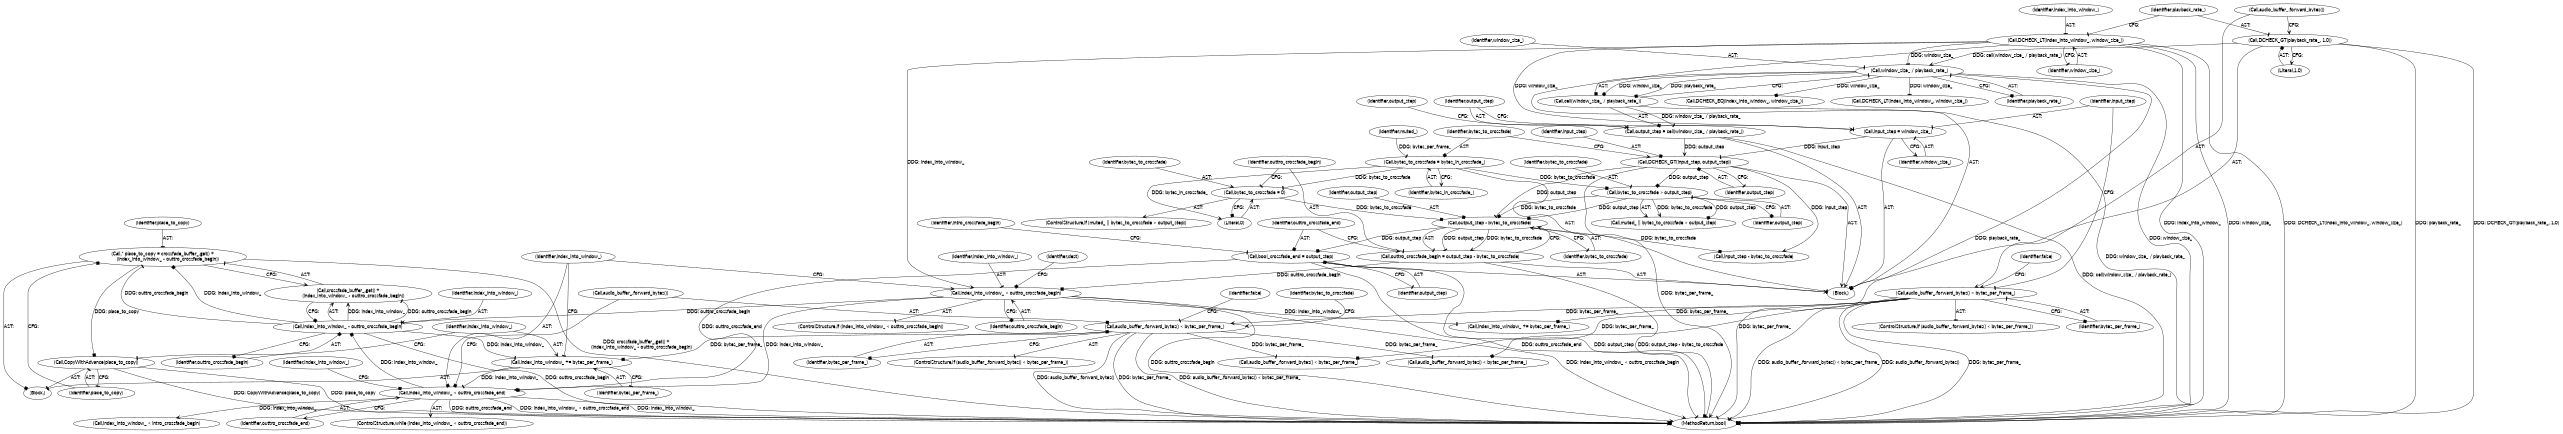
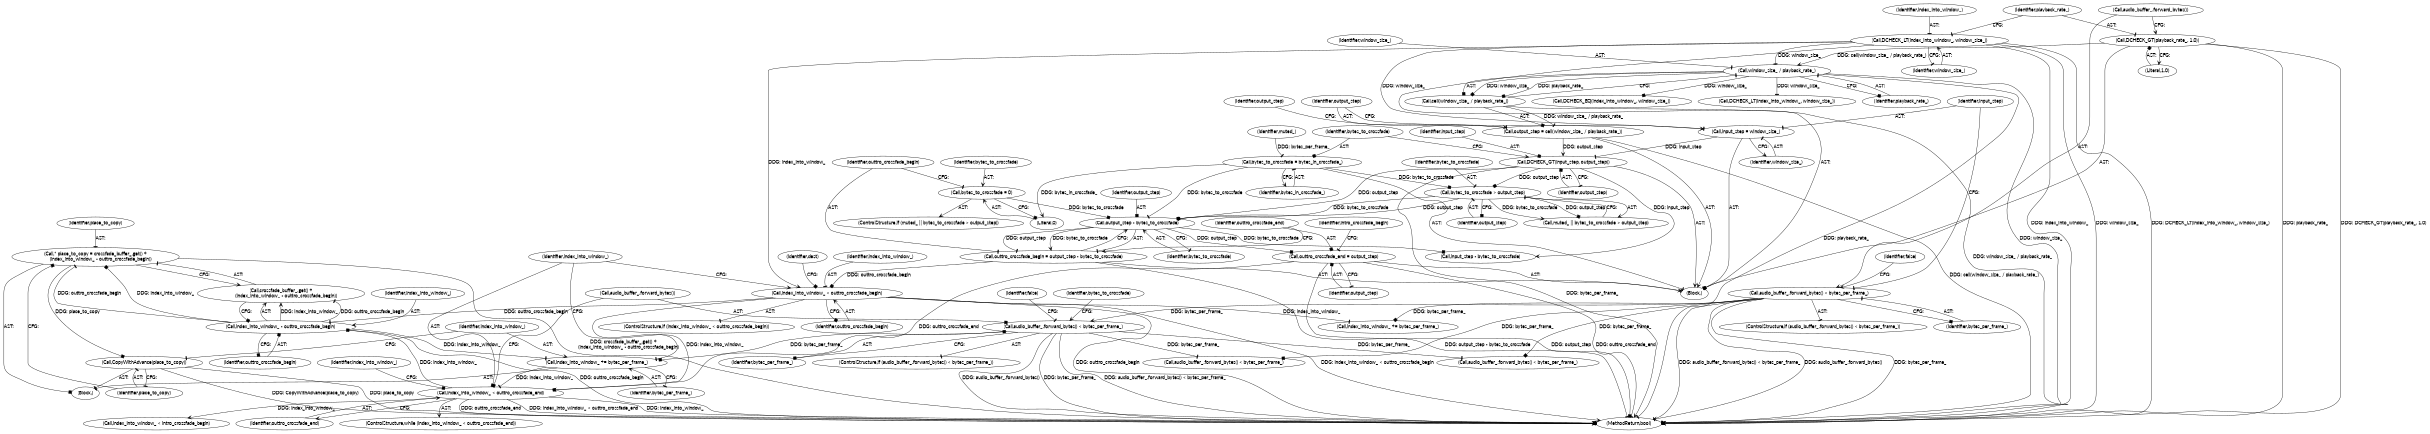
(1343, 178) -> (1194, 183)
none -> (1572, 202)
(1291, 257) -> (1334, 257)
